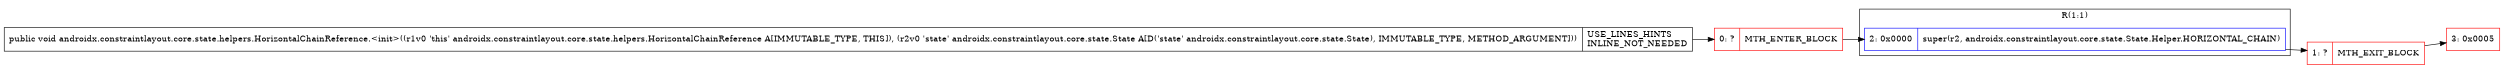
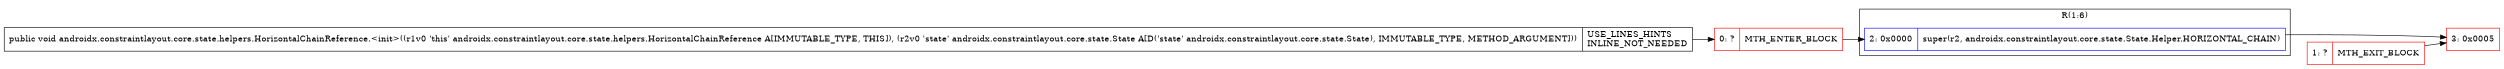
(2075, 16) -> (2075, 16)
(2294, 50) -> (2363, 35)
